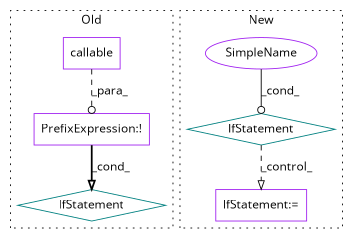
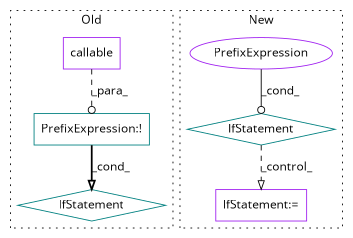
(261, 53) -> (261, 53)
(92, 129) -> (92, 129)
